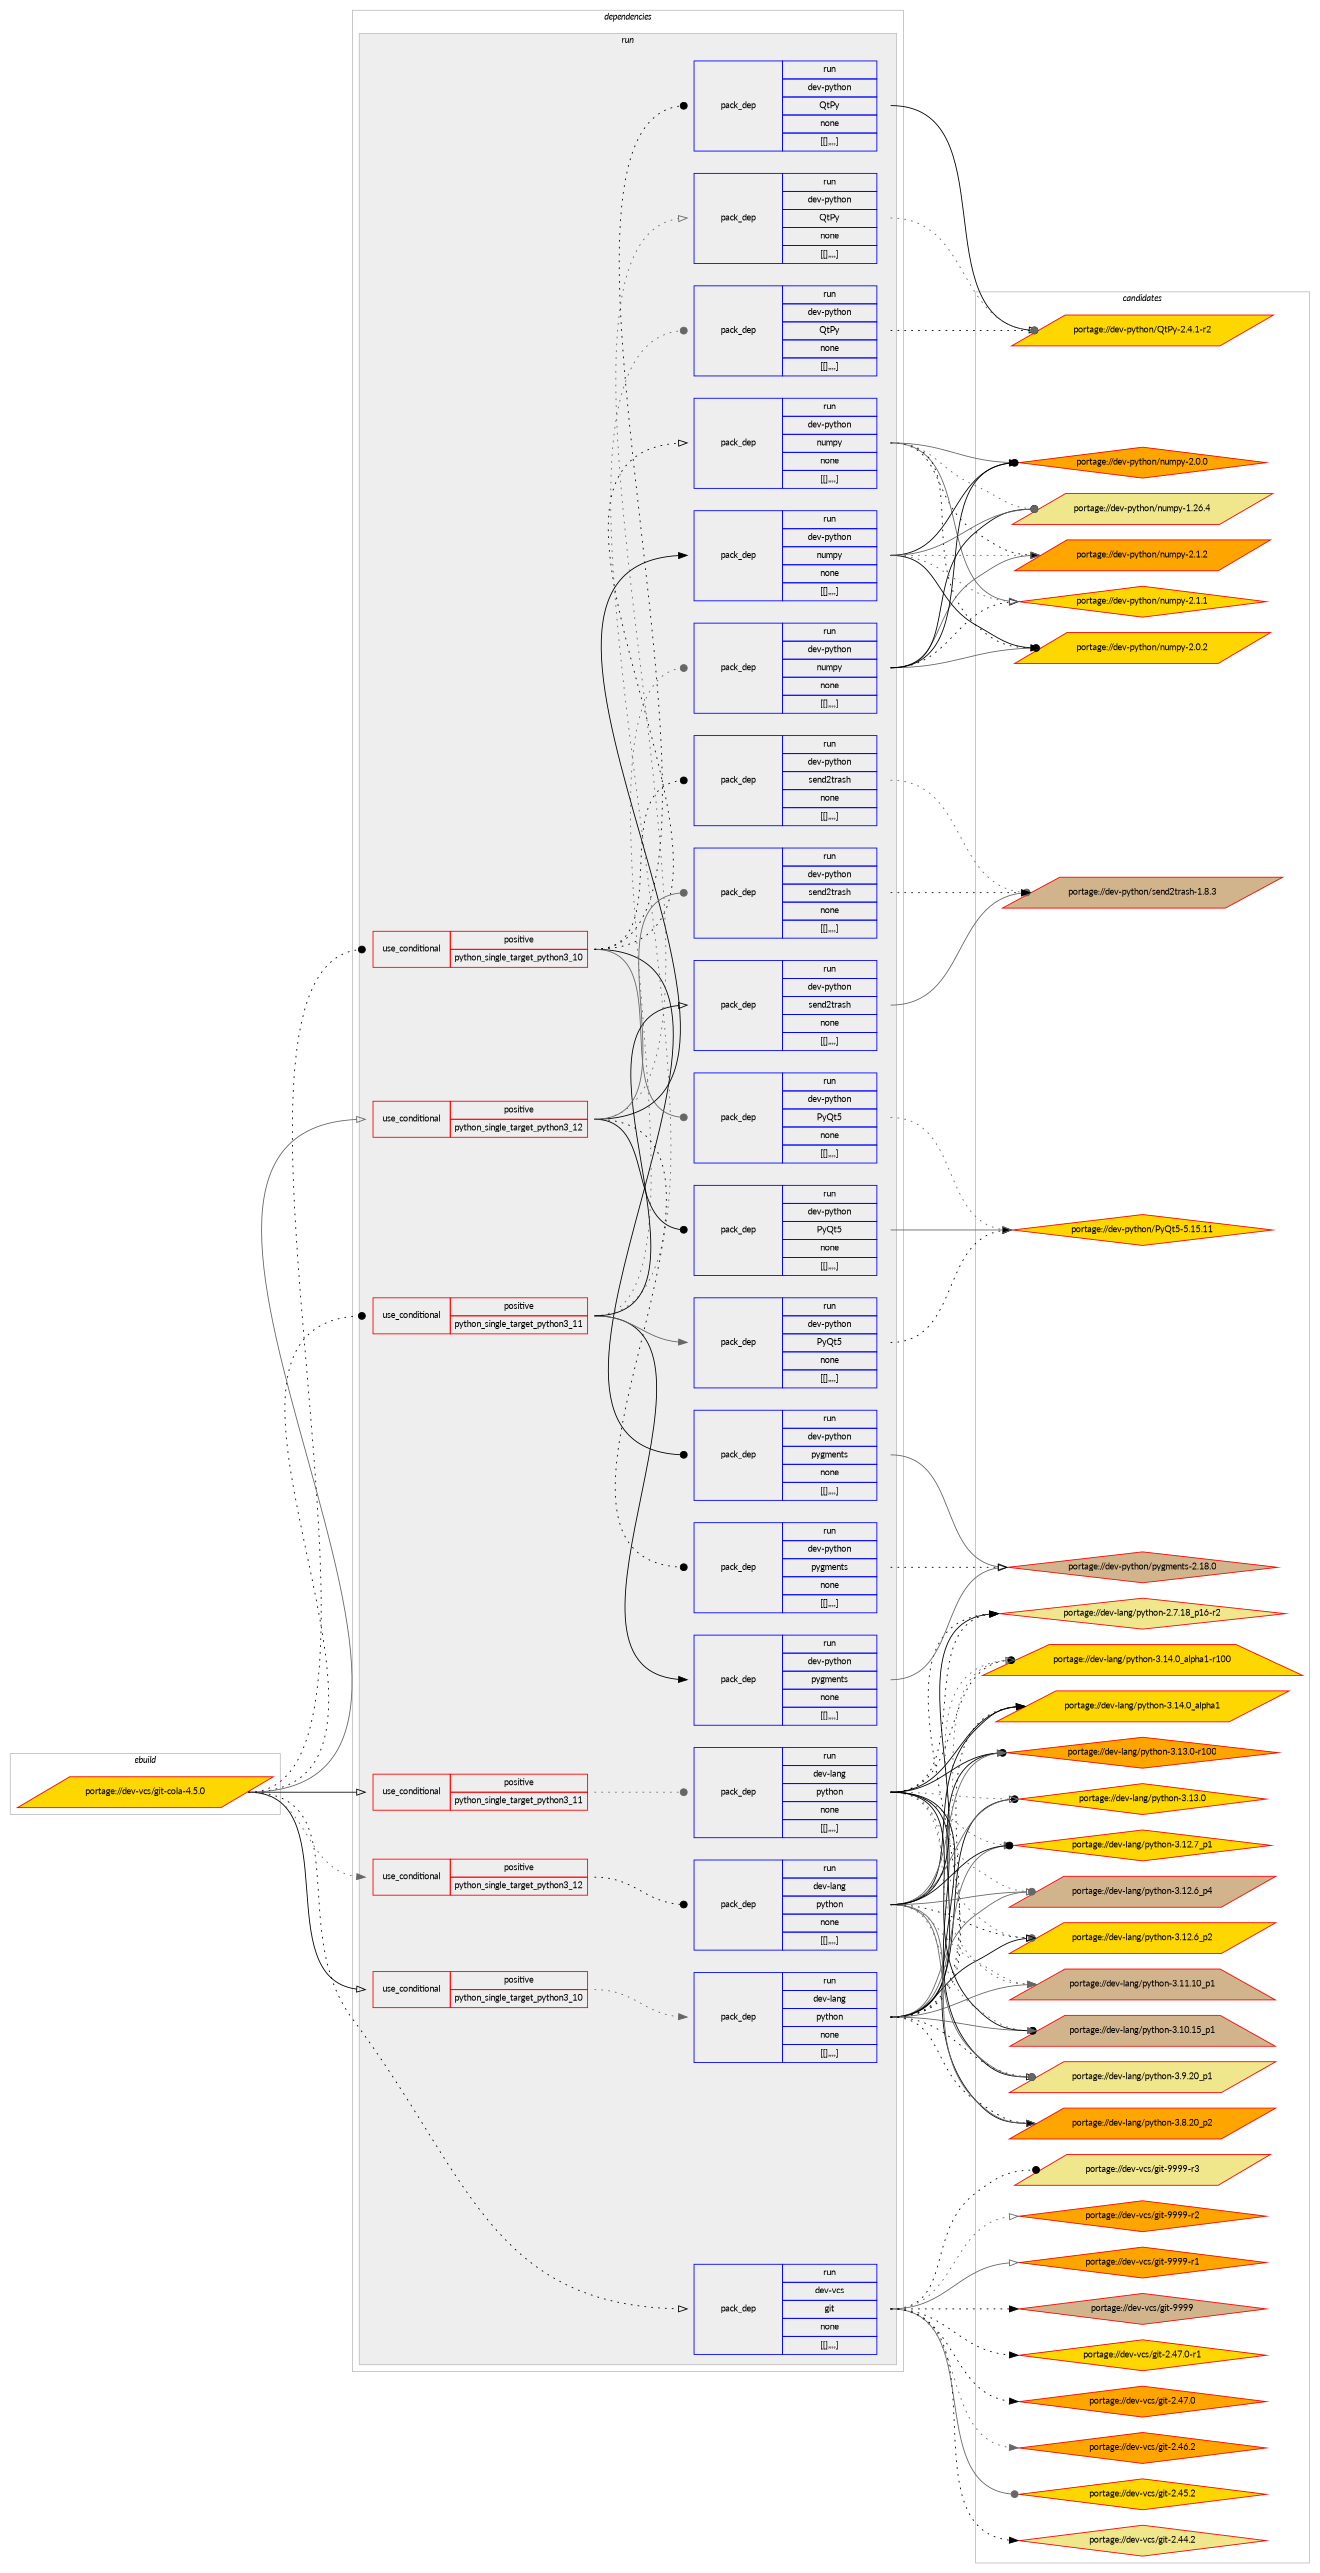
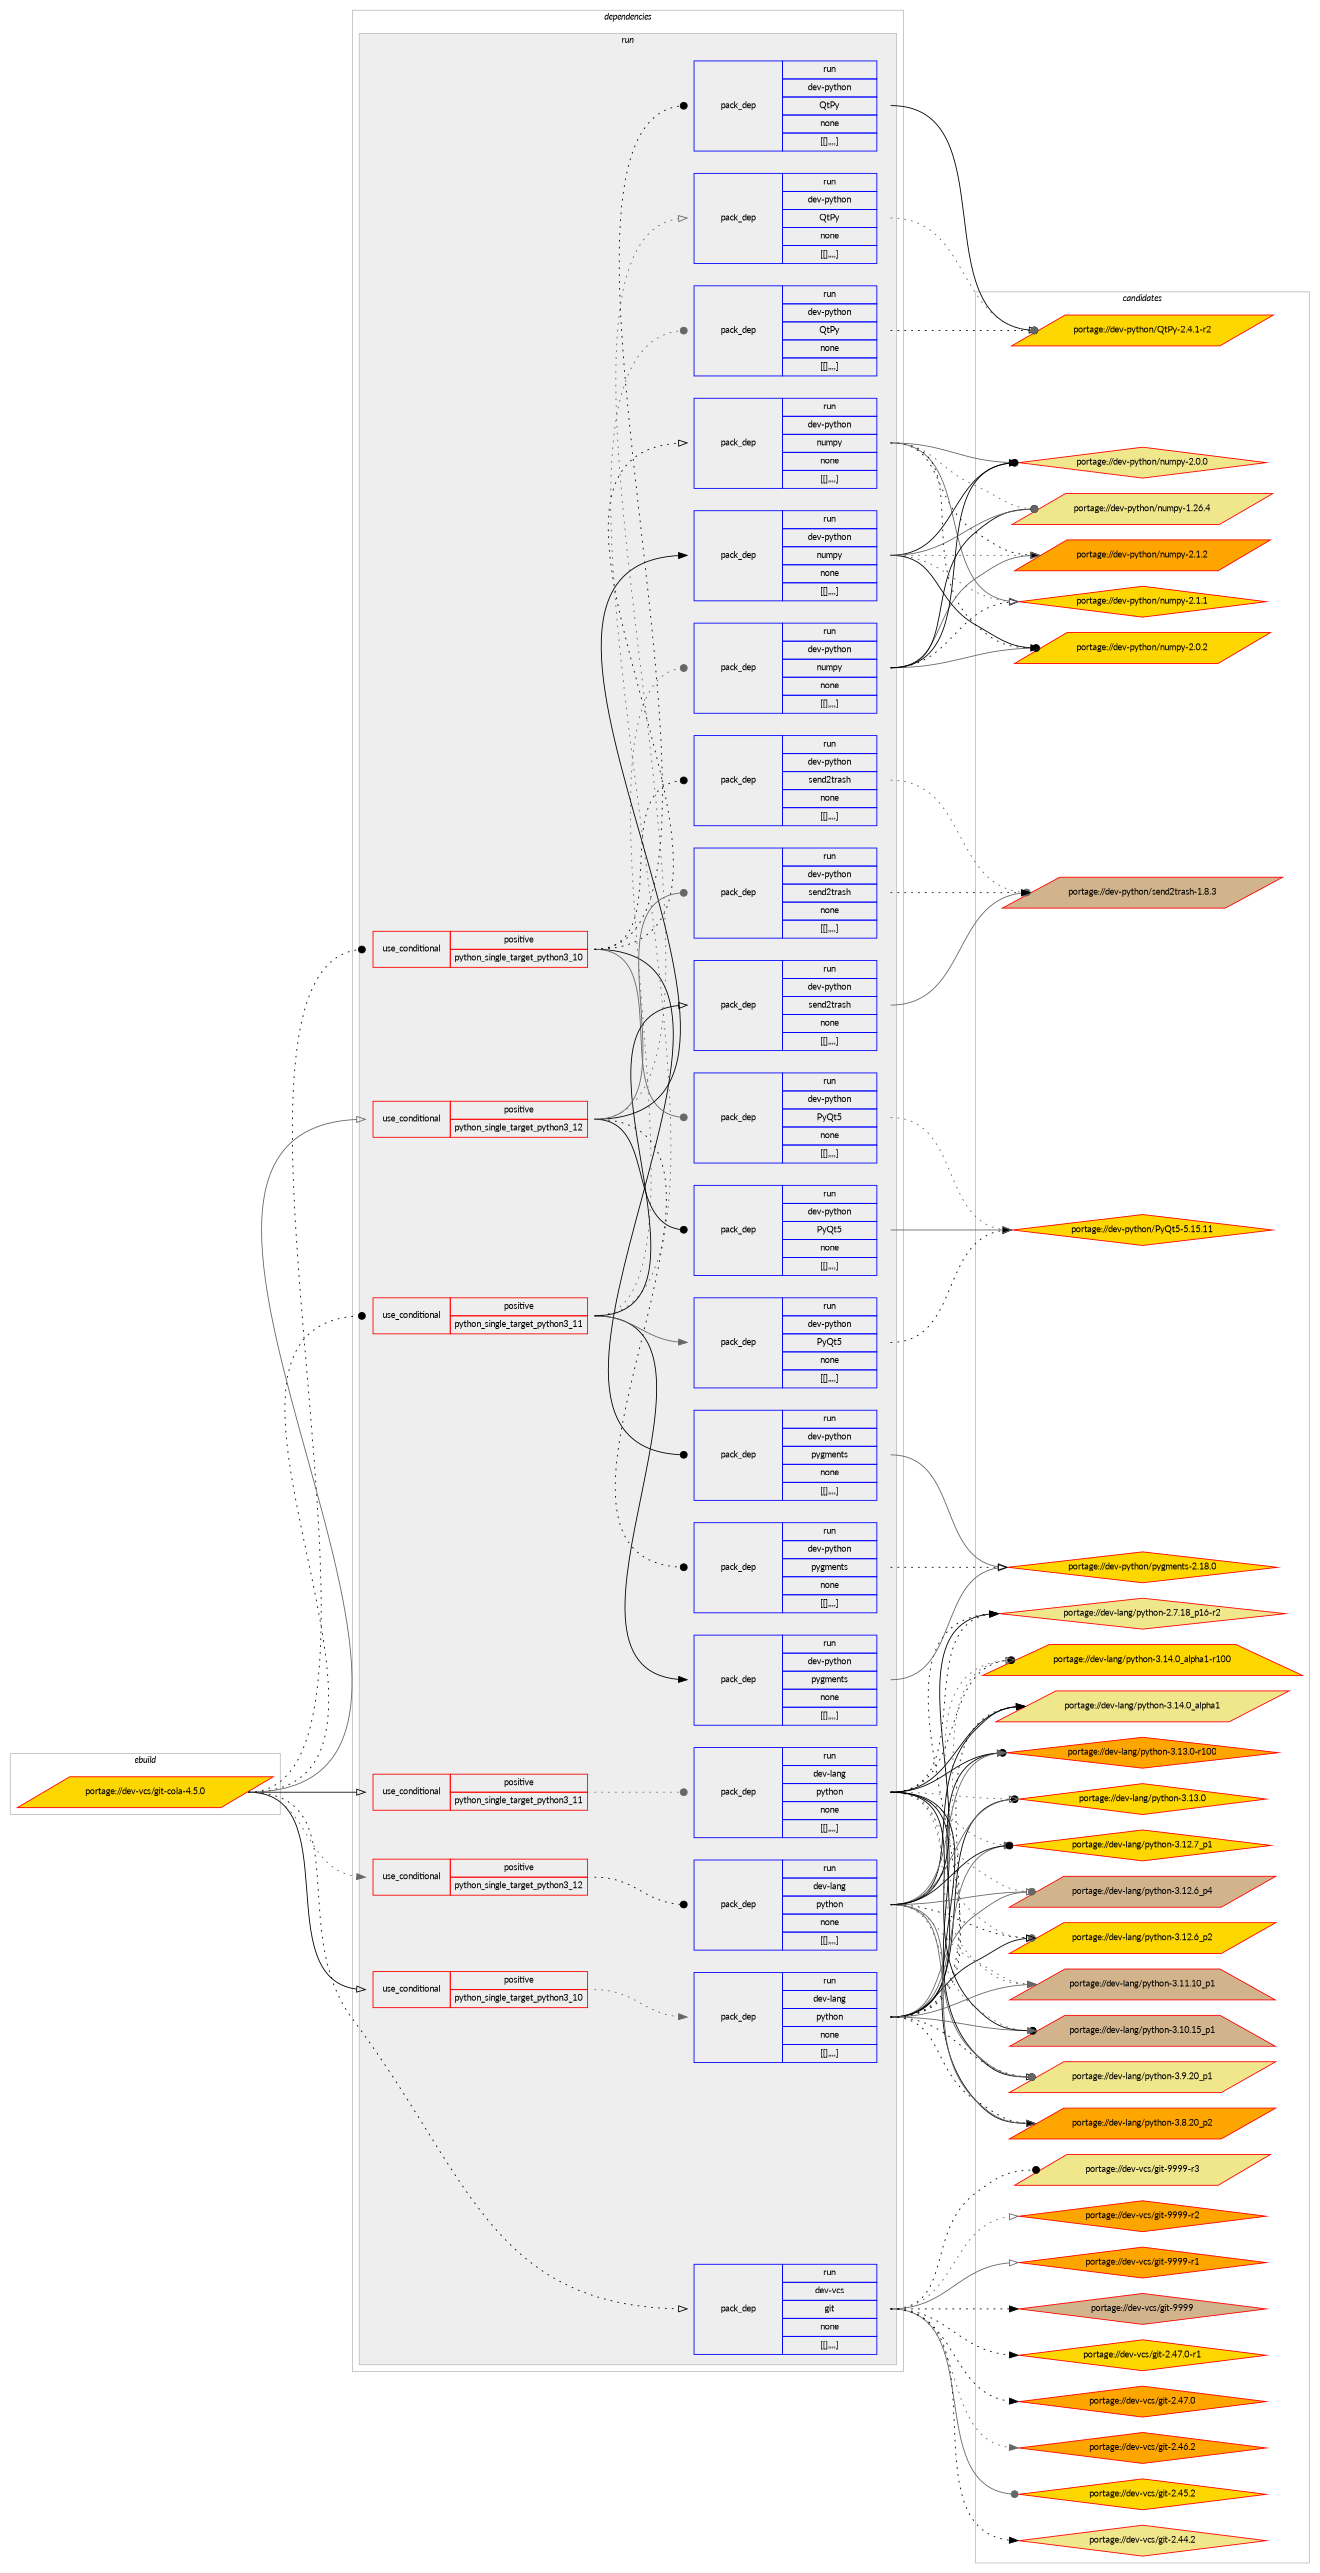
(1143, 463) -> (1143, 463)
(1143, 1567) -> (1143, 1567)
(1143, 1706) -> (1143, 1706)
